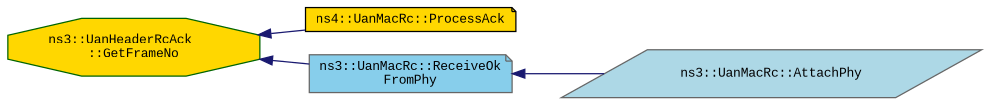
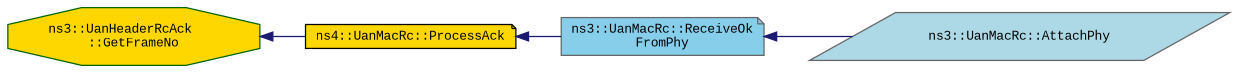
(291, 62) -> (545, 36)
